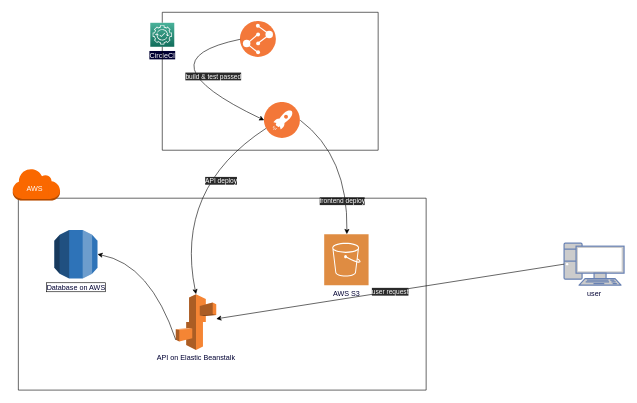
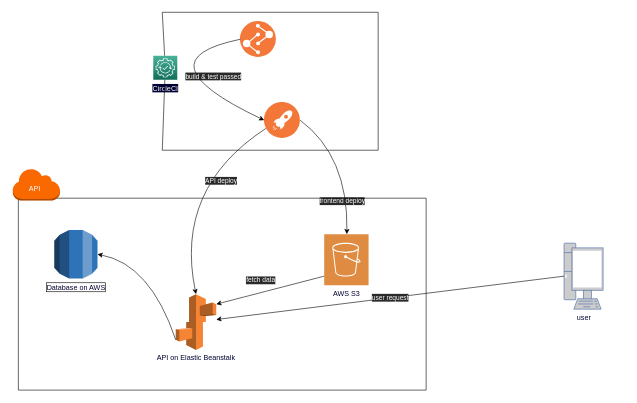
(162, 35) -> (165, 68)
(35, 189) -> (35, 189)
(594, 264) -> (584, 276)
none -> (270, 290)
